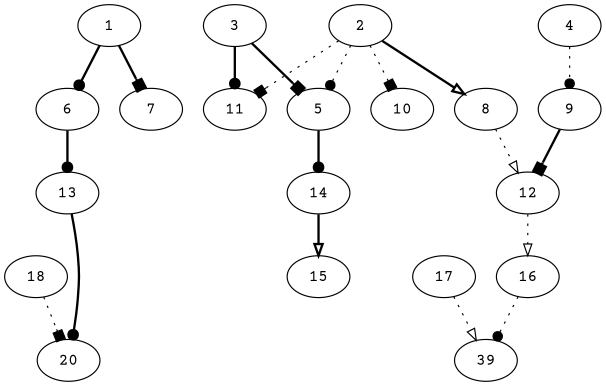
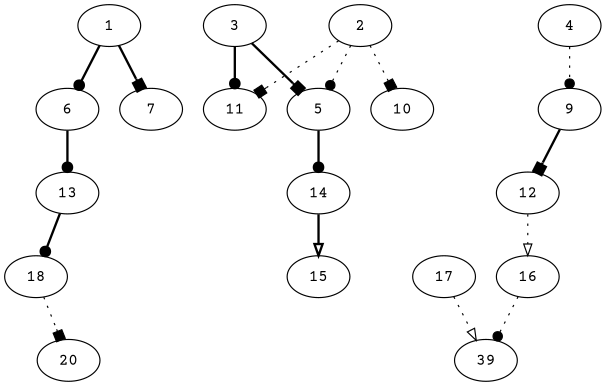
(486, 109) -> none
(79, 272) -> (54, 230)
